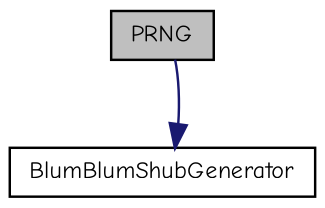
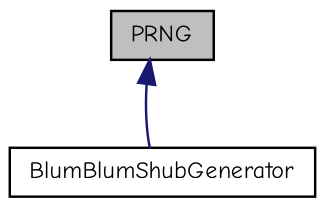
(179, 92) -> (146, 116)
